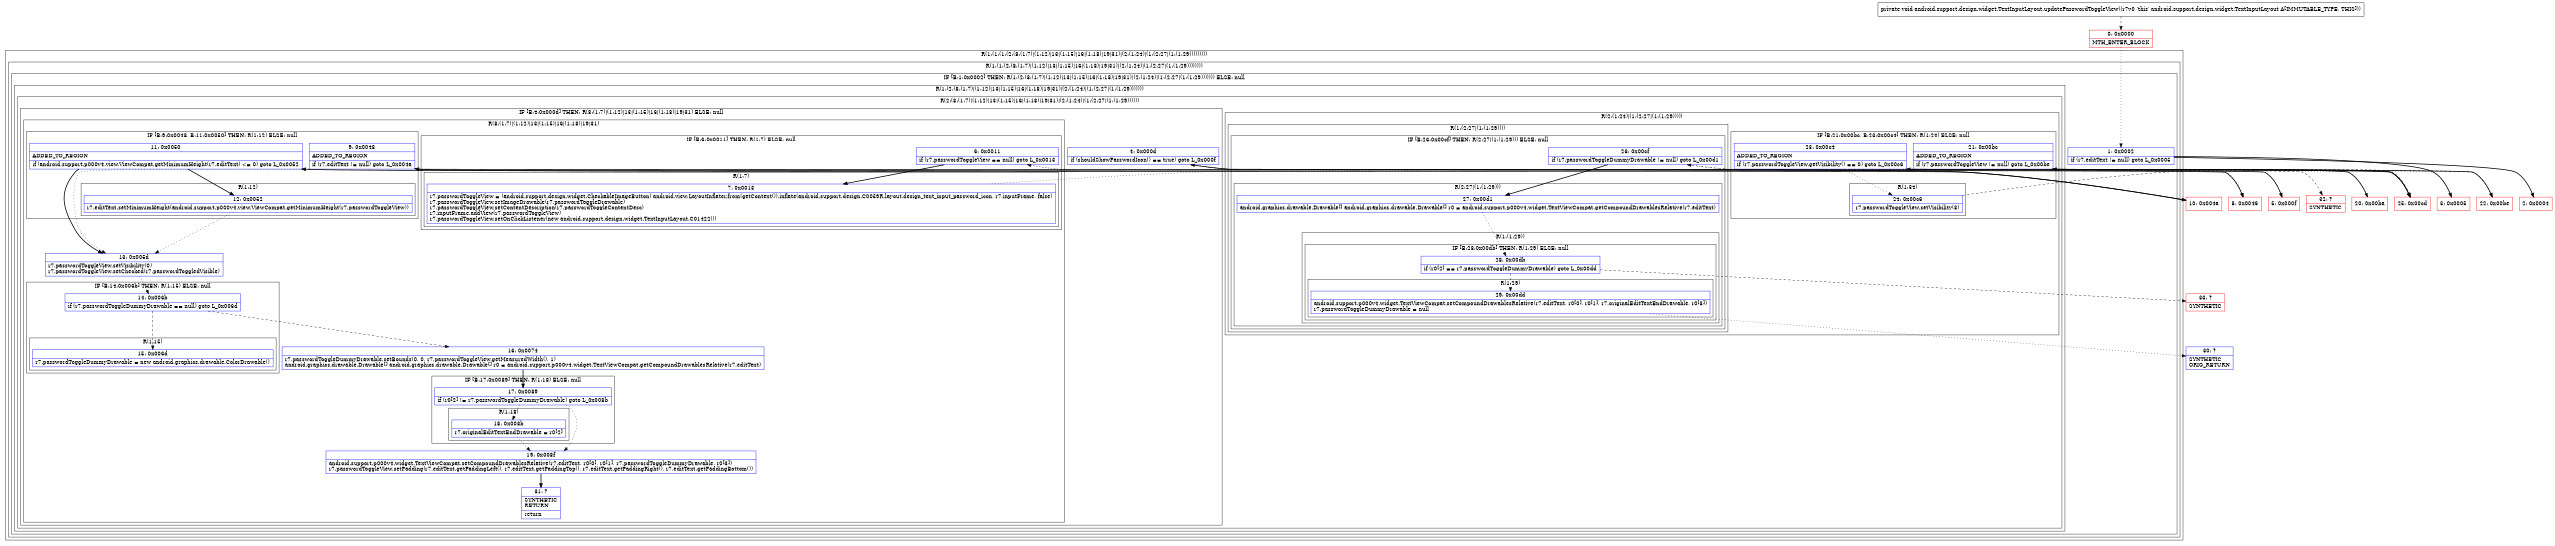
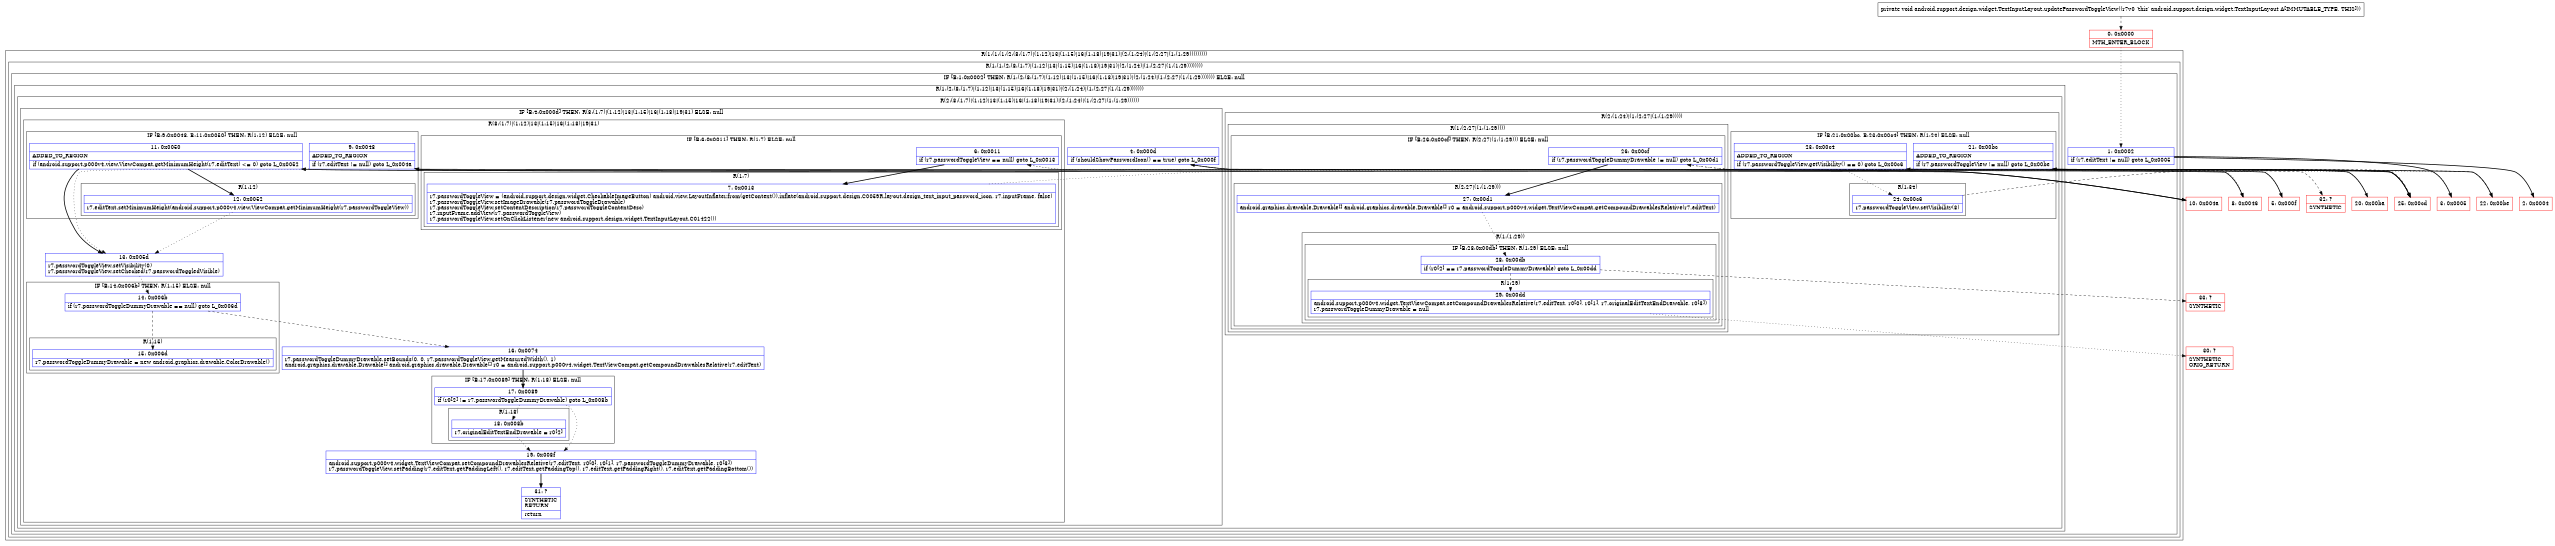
(2210, 358) -> (2210, 358)
